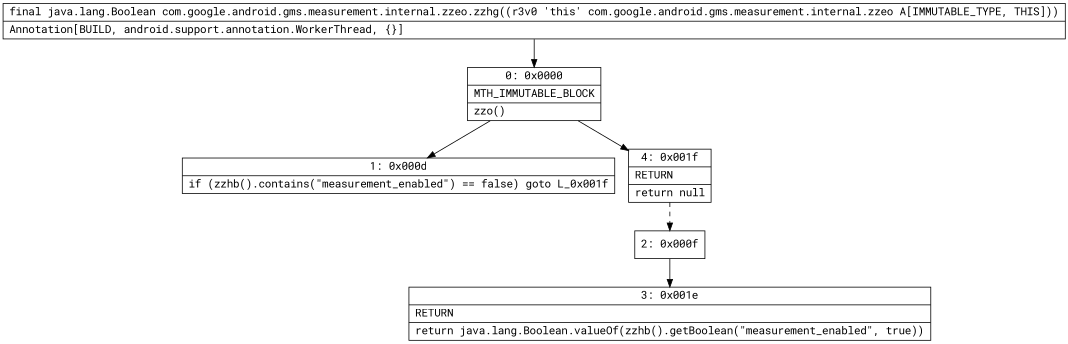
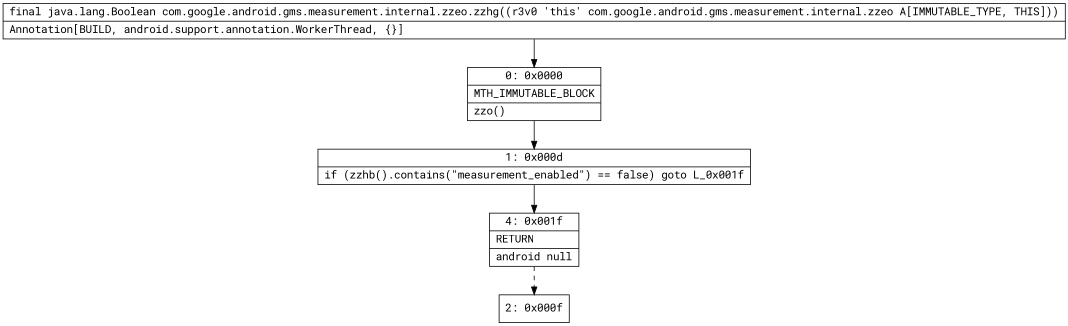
(600, 134) -> (534, 195)
(670, 193) -> (534, 257)
(670, 314) -> none
